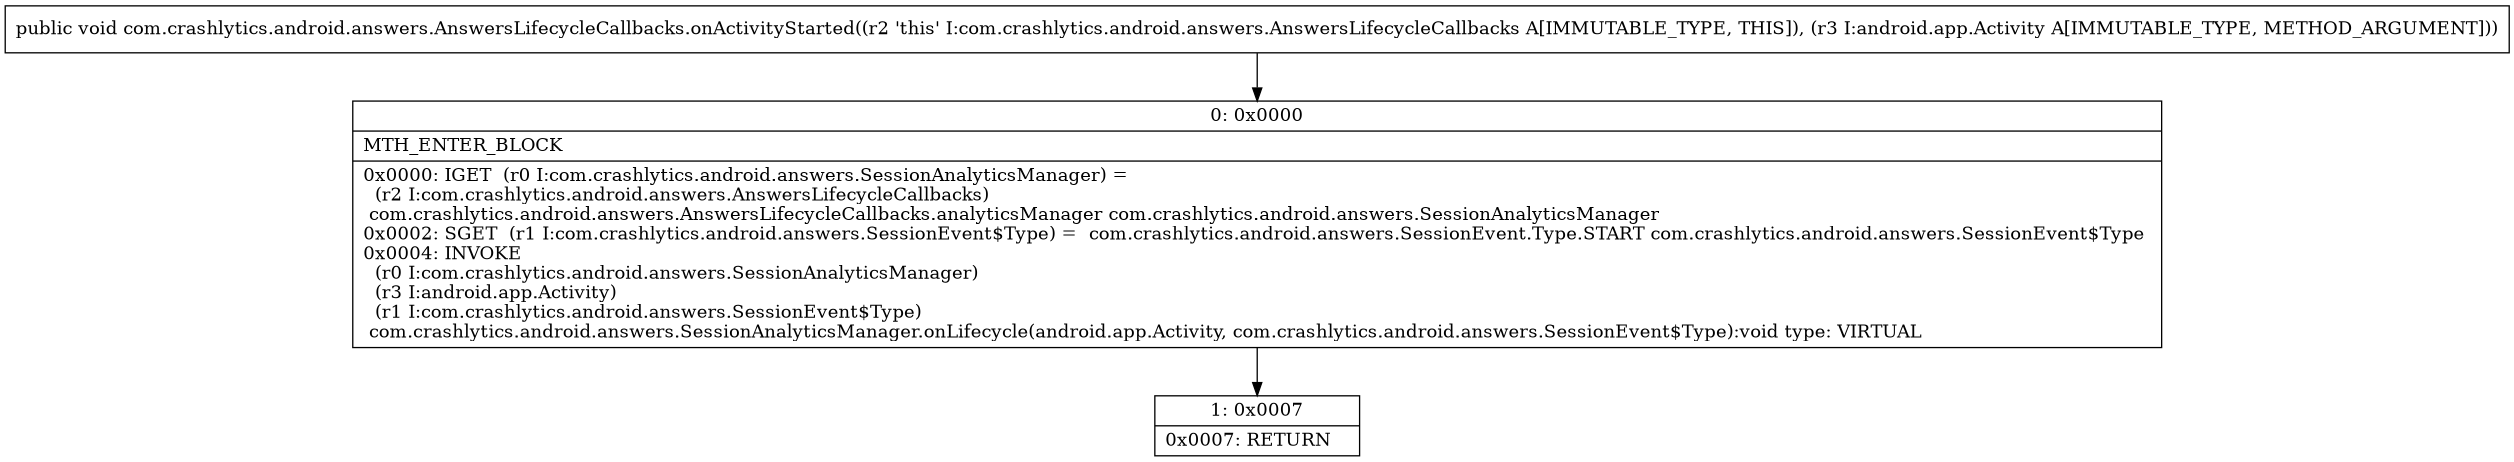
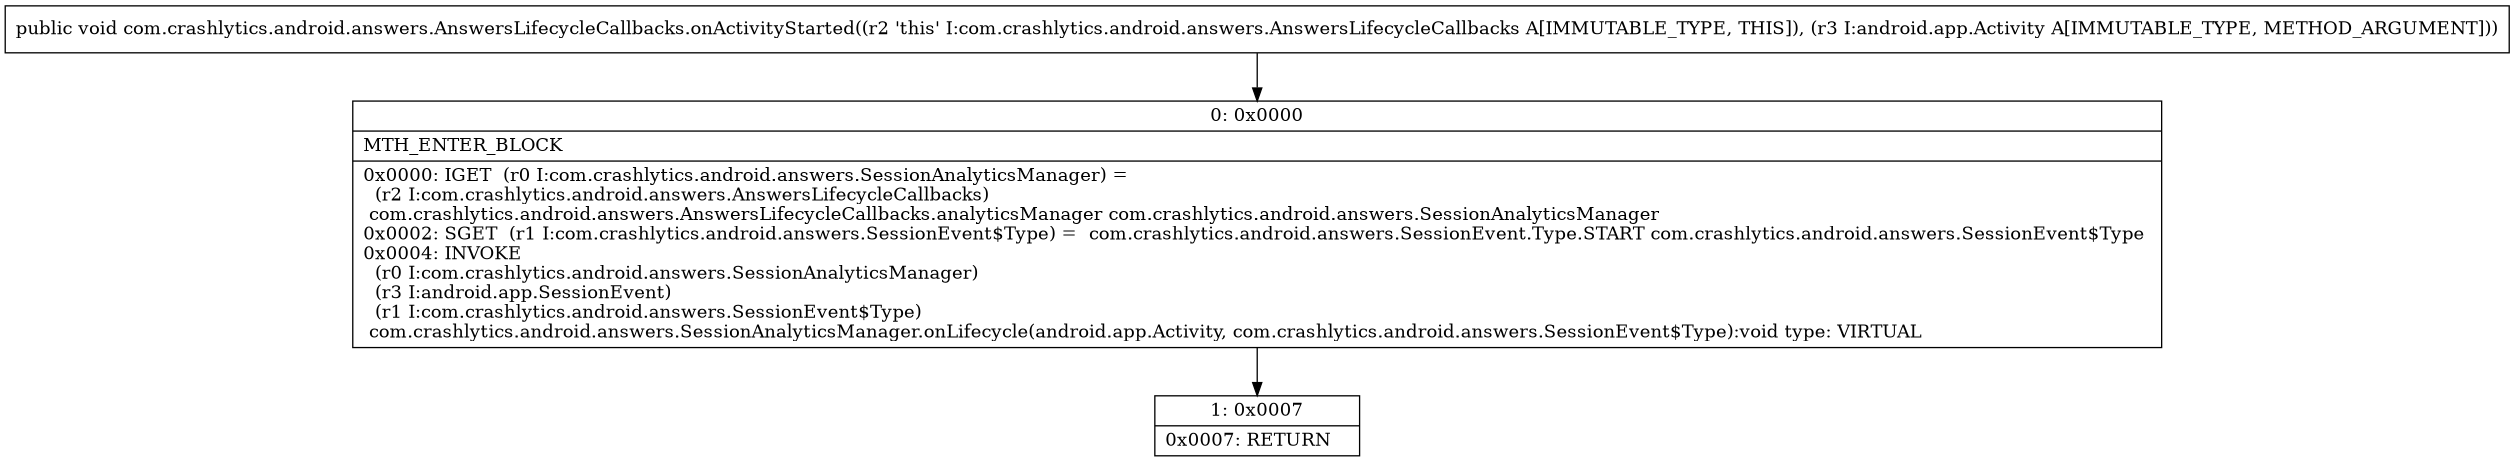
(490, 293) -> (518, 293)
